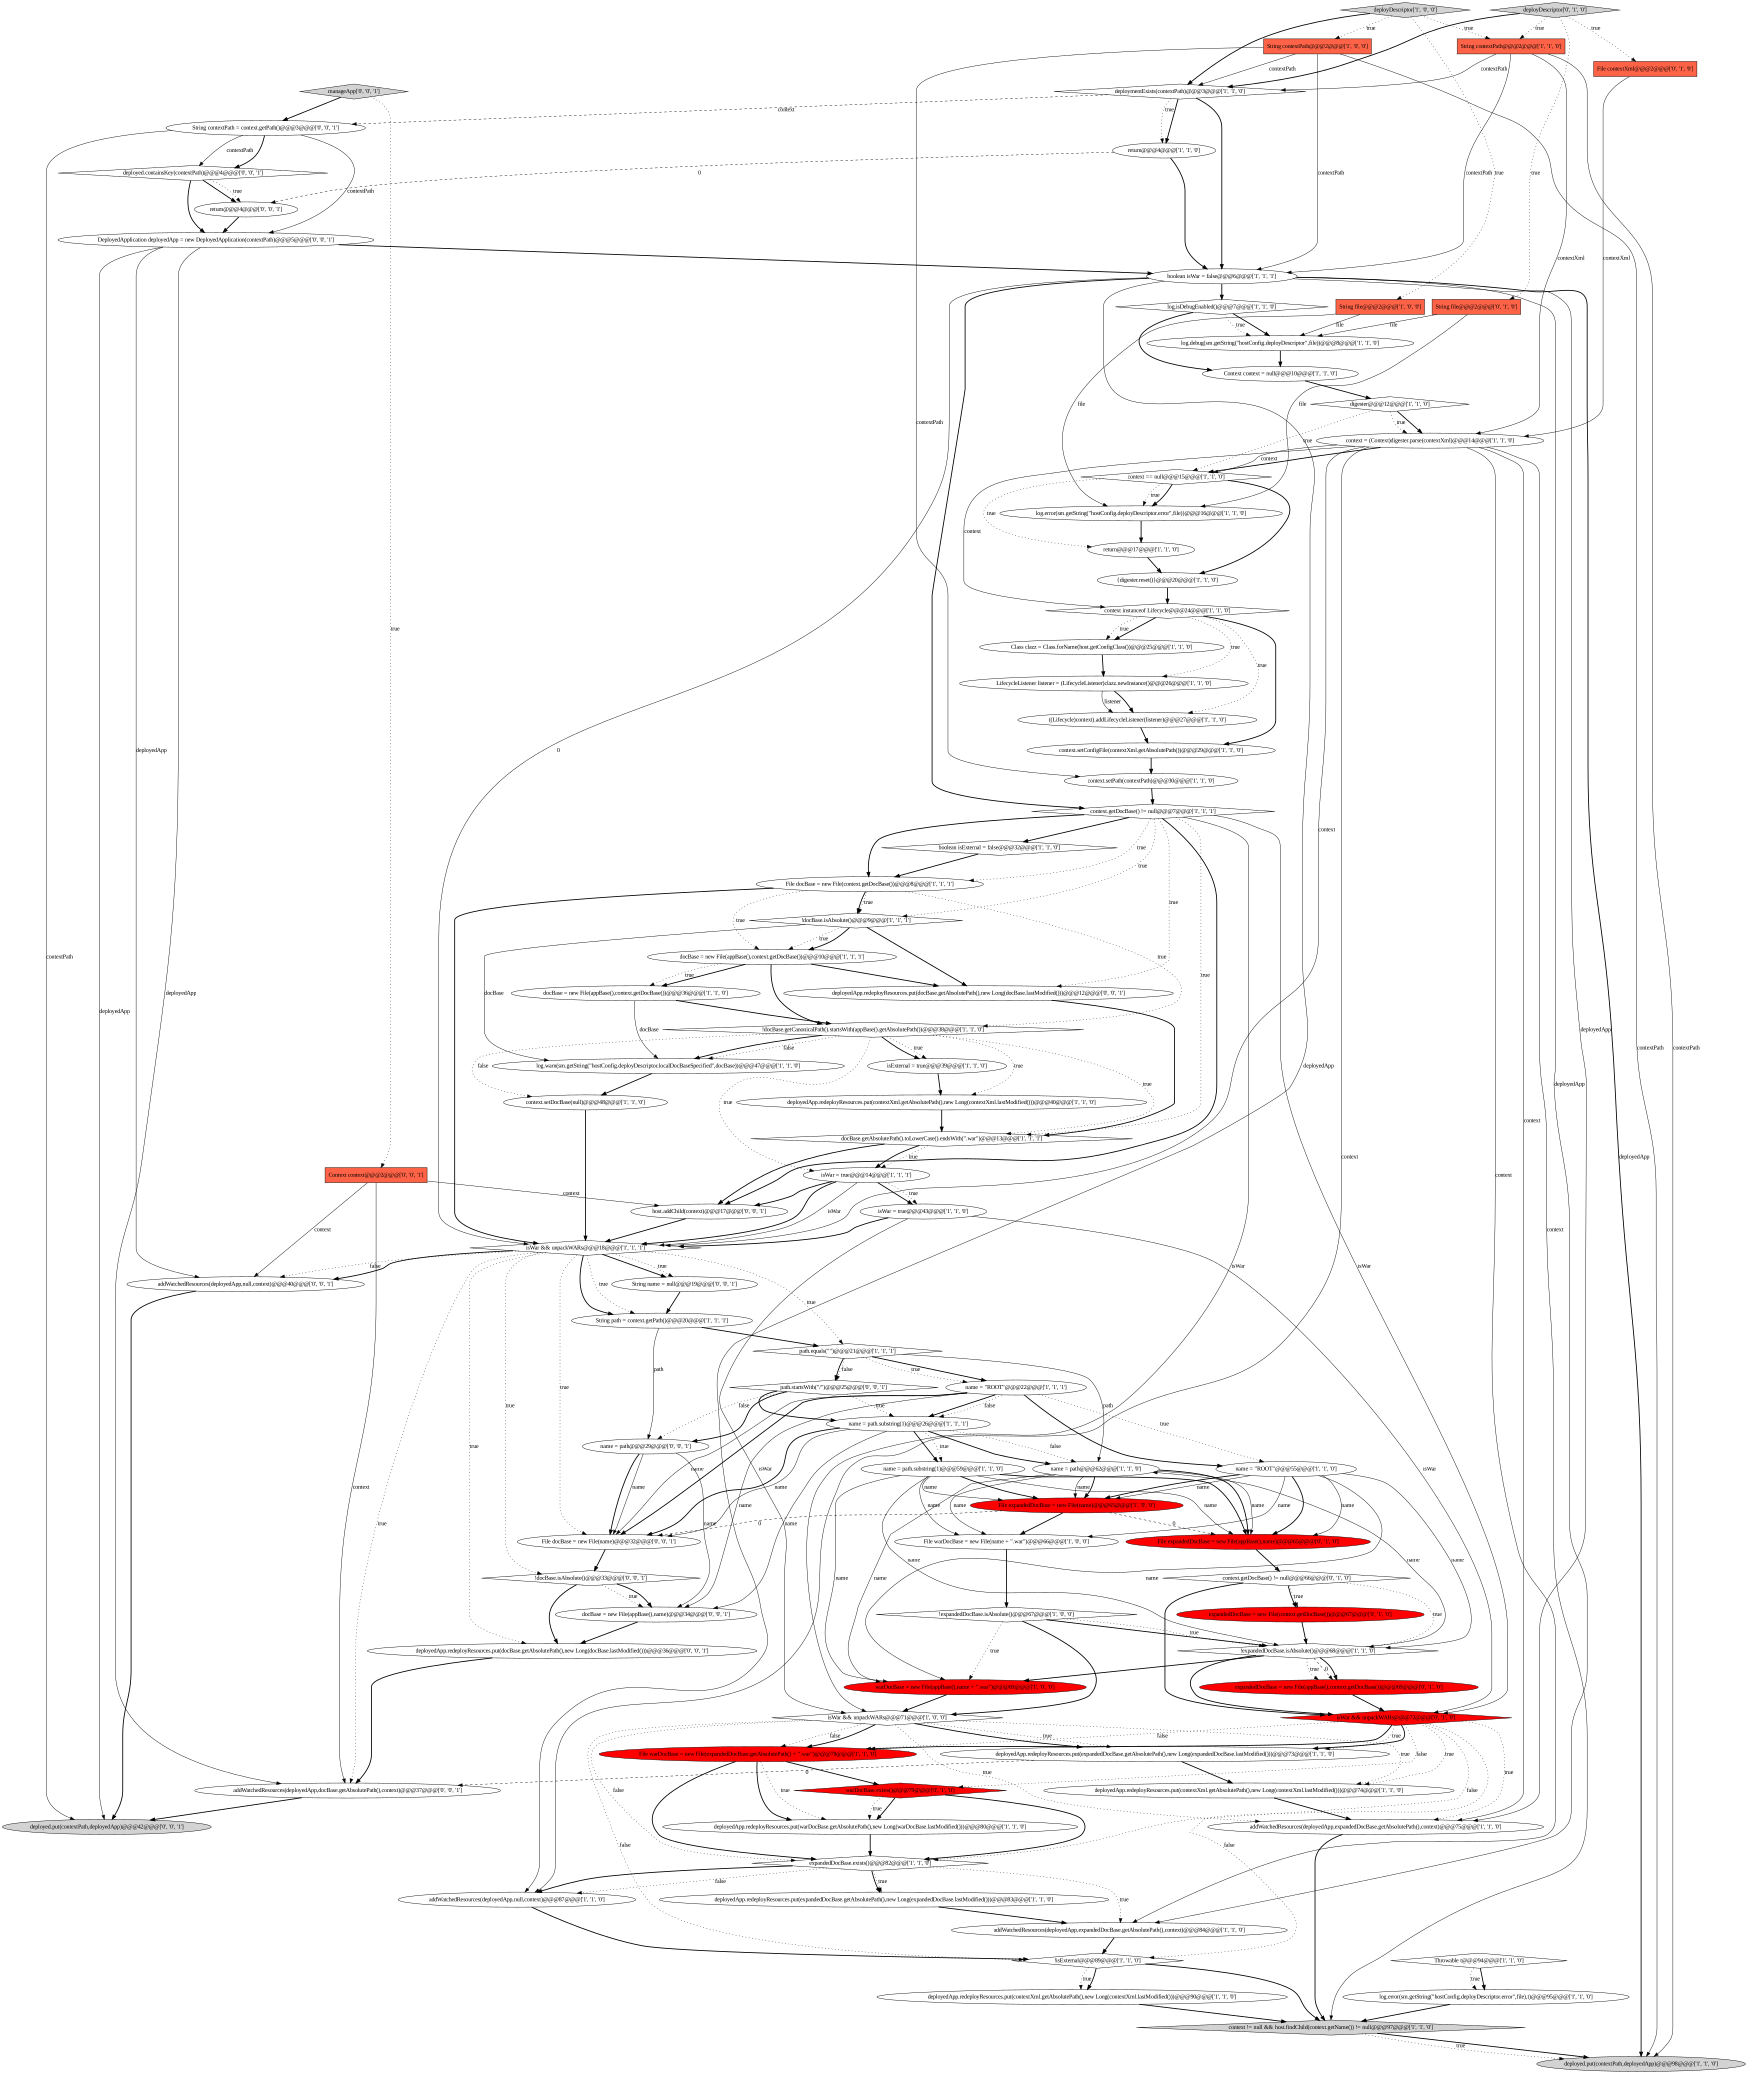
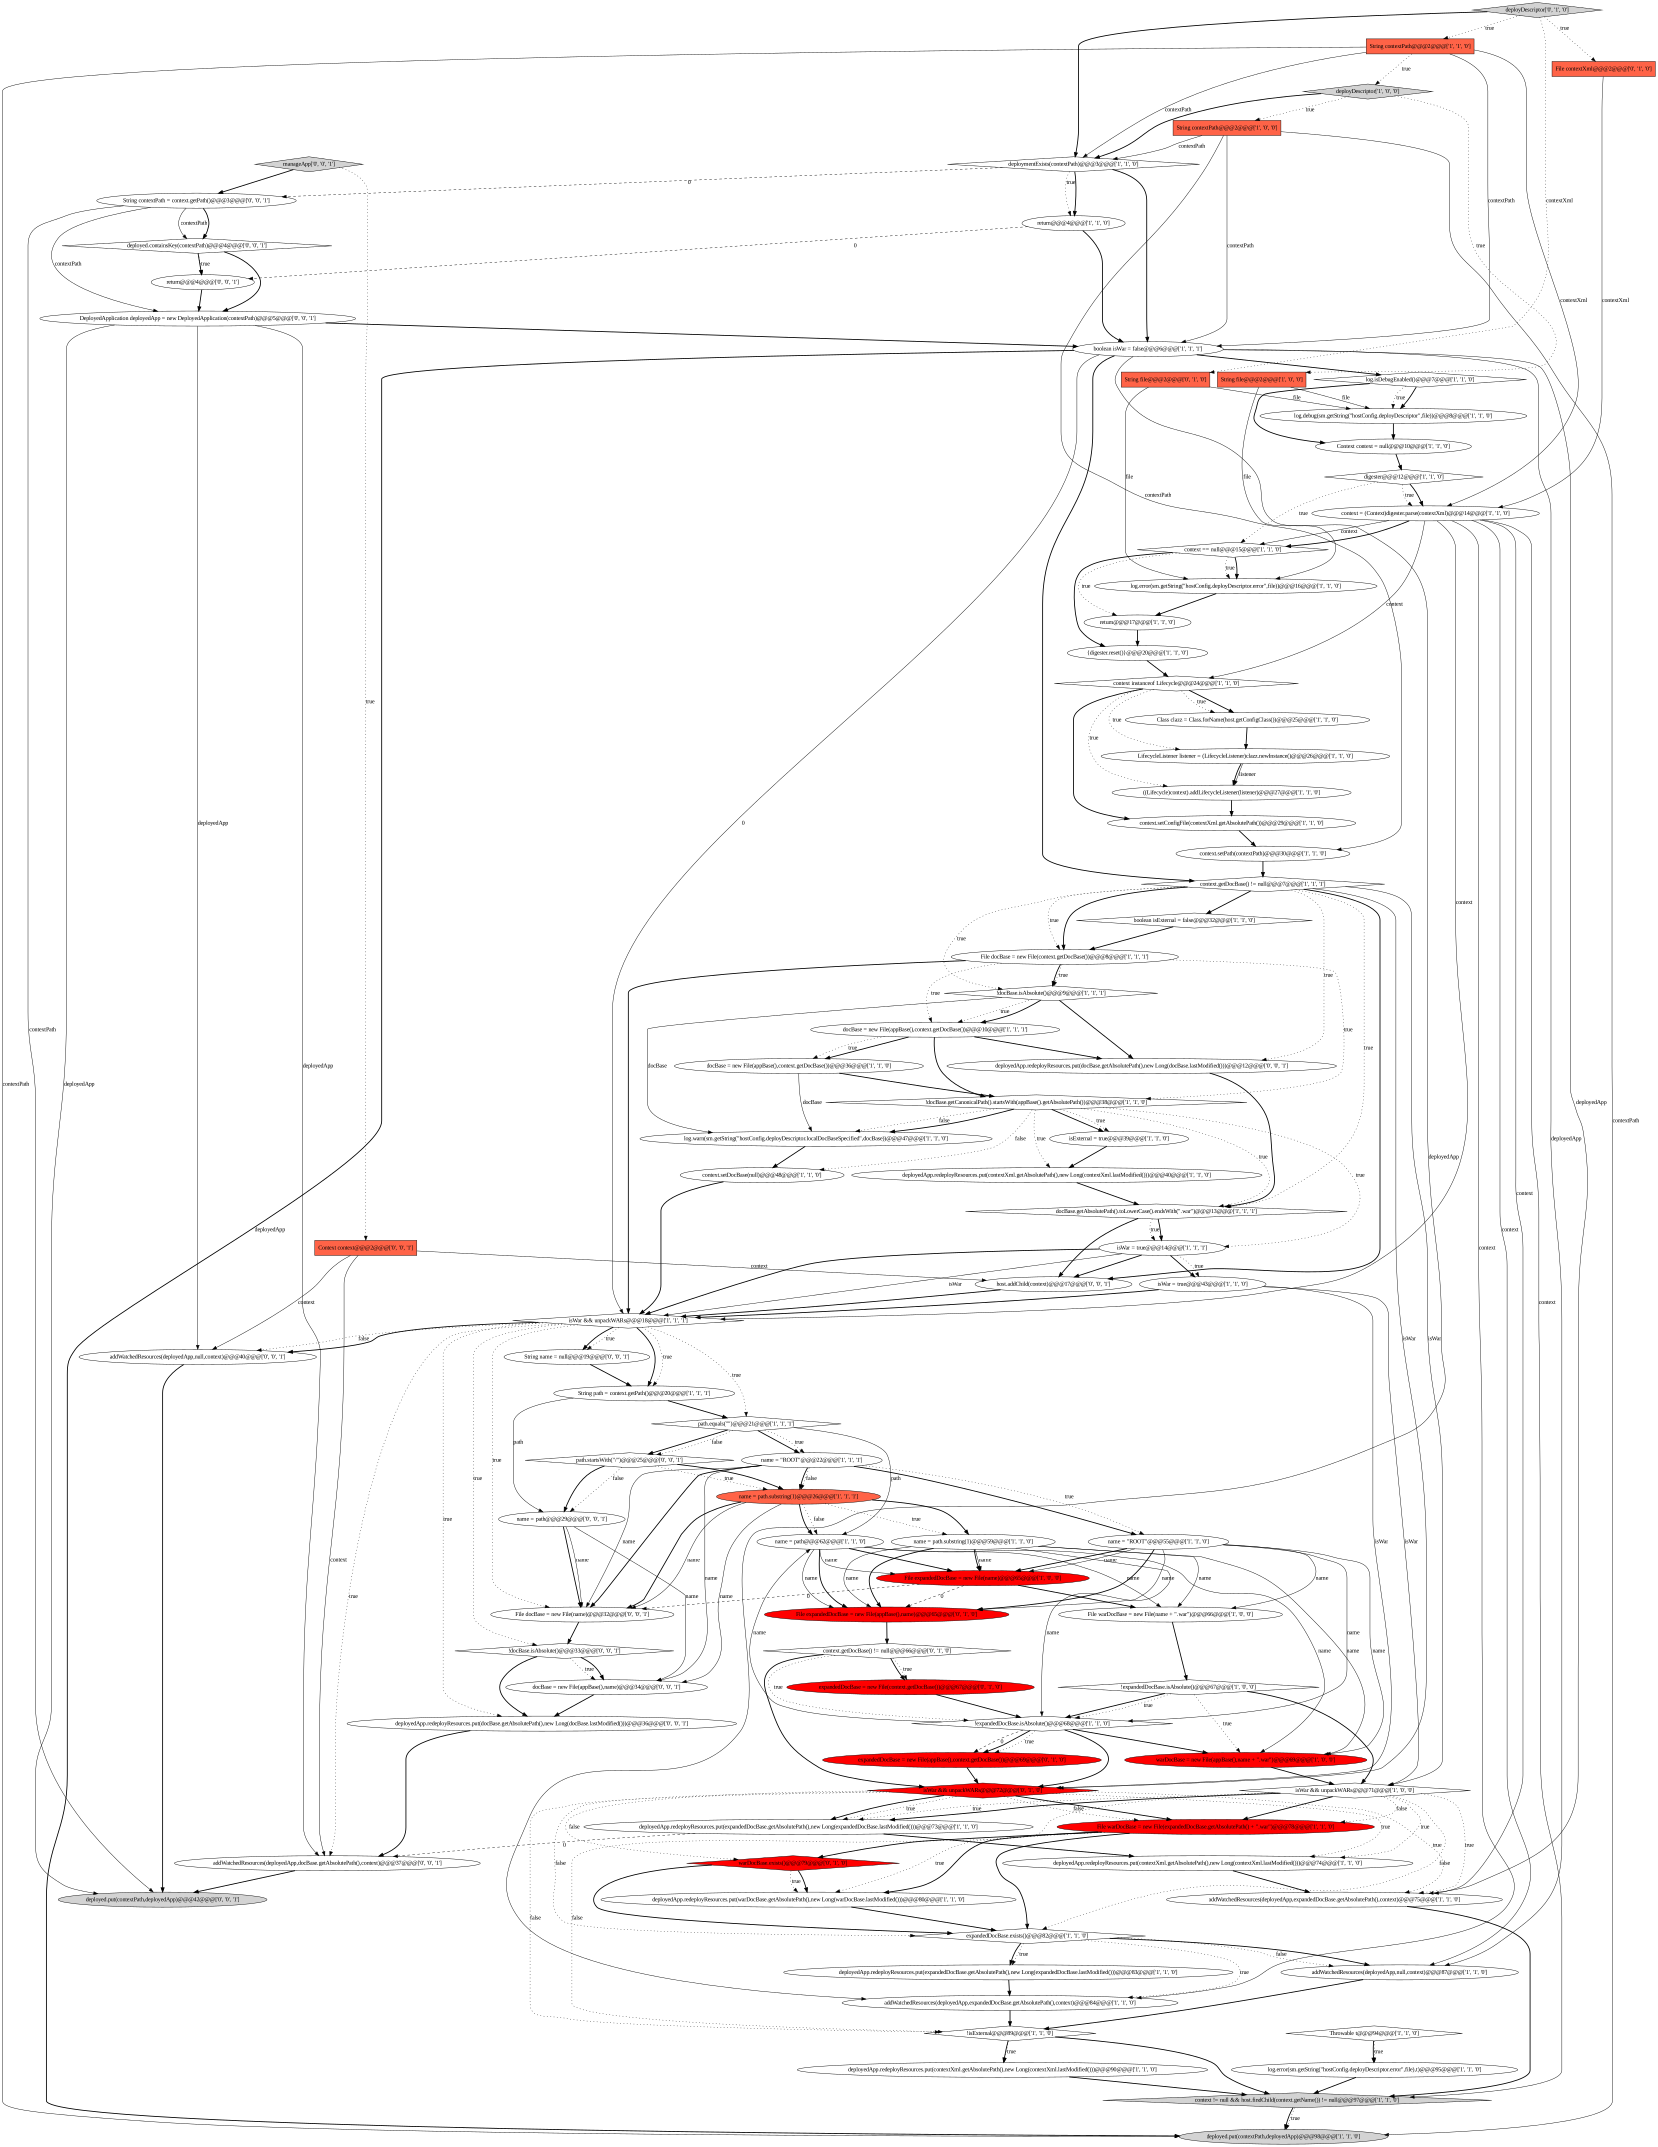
(1455, 27) -> (1395, 68)
(786, 110) -> (689, 182)
(1536, 173) -> (1560, 201)
(908, 1424) -> (798, 1497)
